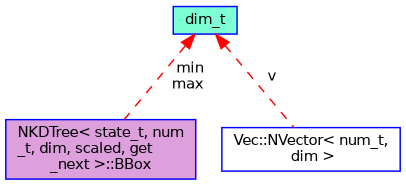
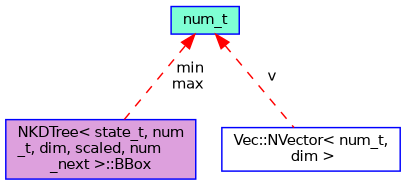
(205, 20) -> (205, 20)
(101, 149) -> (101, 149)
